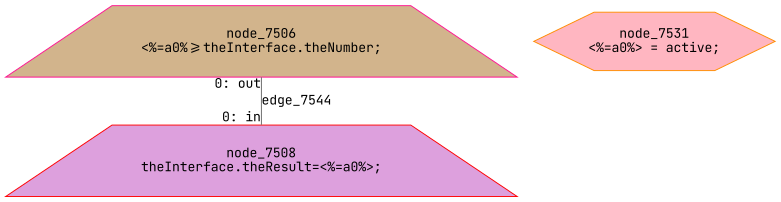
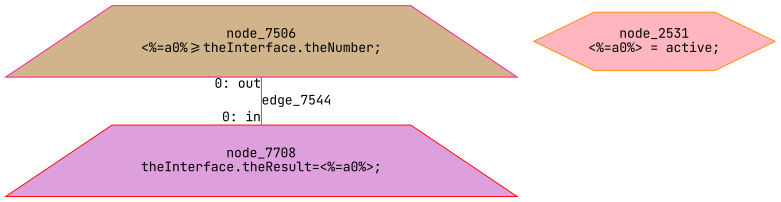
(654, 41) -> (654, 41)
(261, 161) -> (261, 161)
